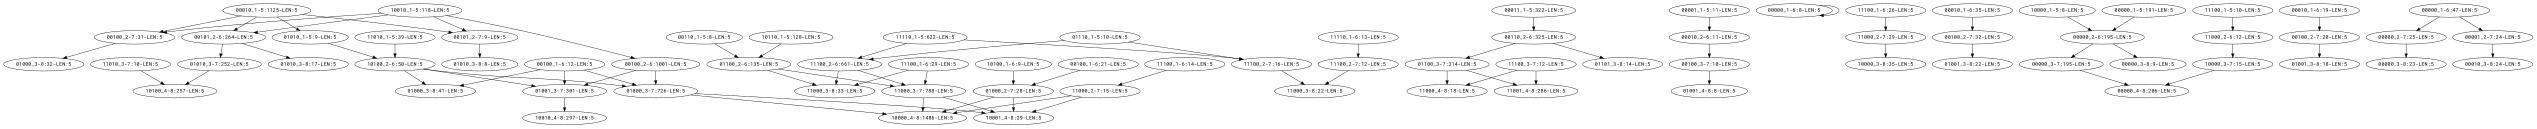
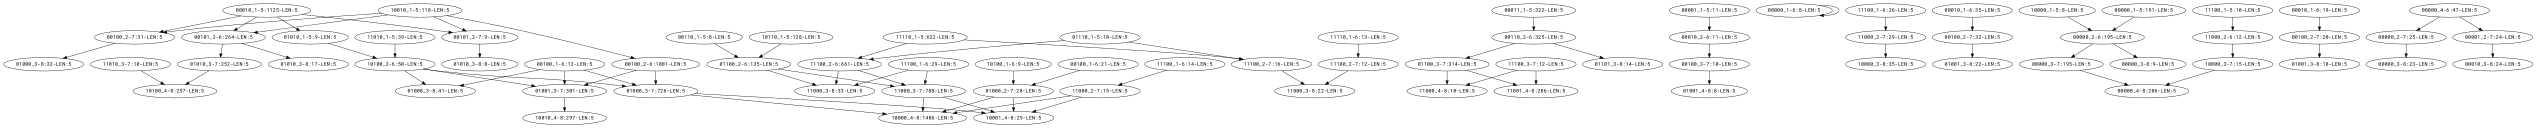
(2449, 10) -> (2449, 10)
